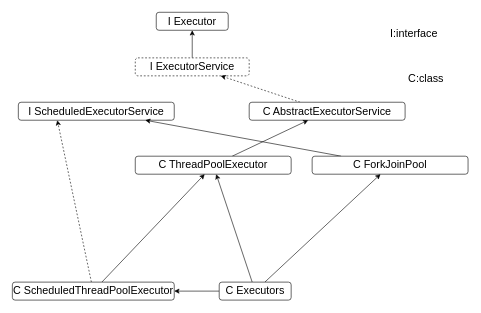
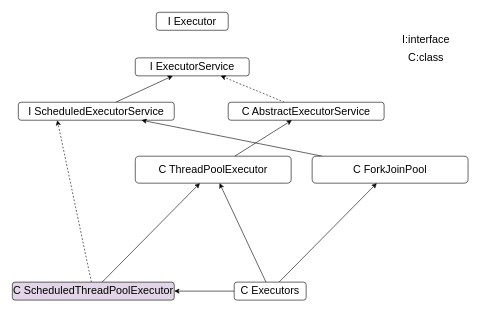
(414, 33) -> (426, 39)
(192, 35) -> none
(192, 67) -> (192, 67)
(426, 78) -> (426, 57)
none -> (143, 90)
(327, 111) -> (306, 111)
(213, 165) -> (213, 170)
(390, 165) -> (390, 170)
(93, 291) -> (93, 291)
(255, 291) -> (270, 291)
